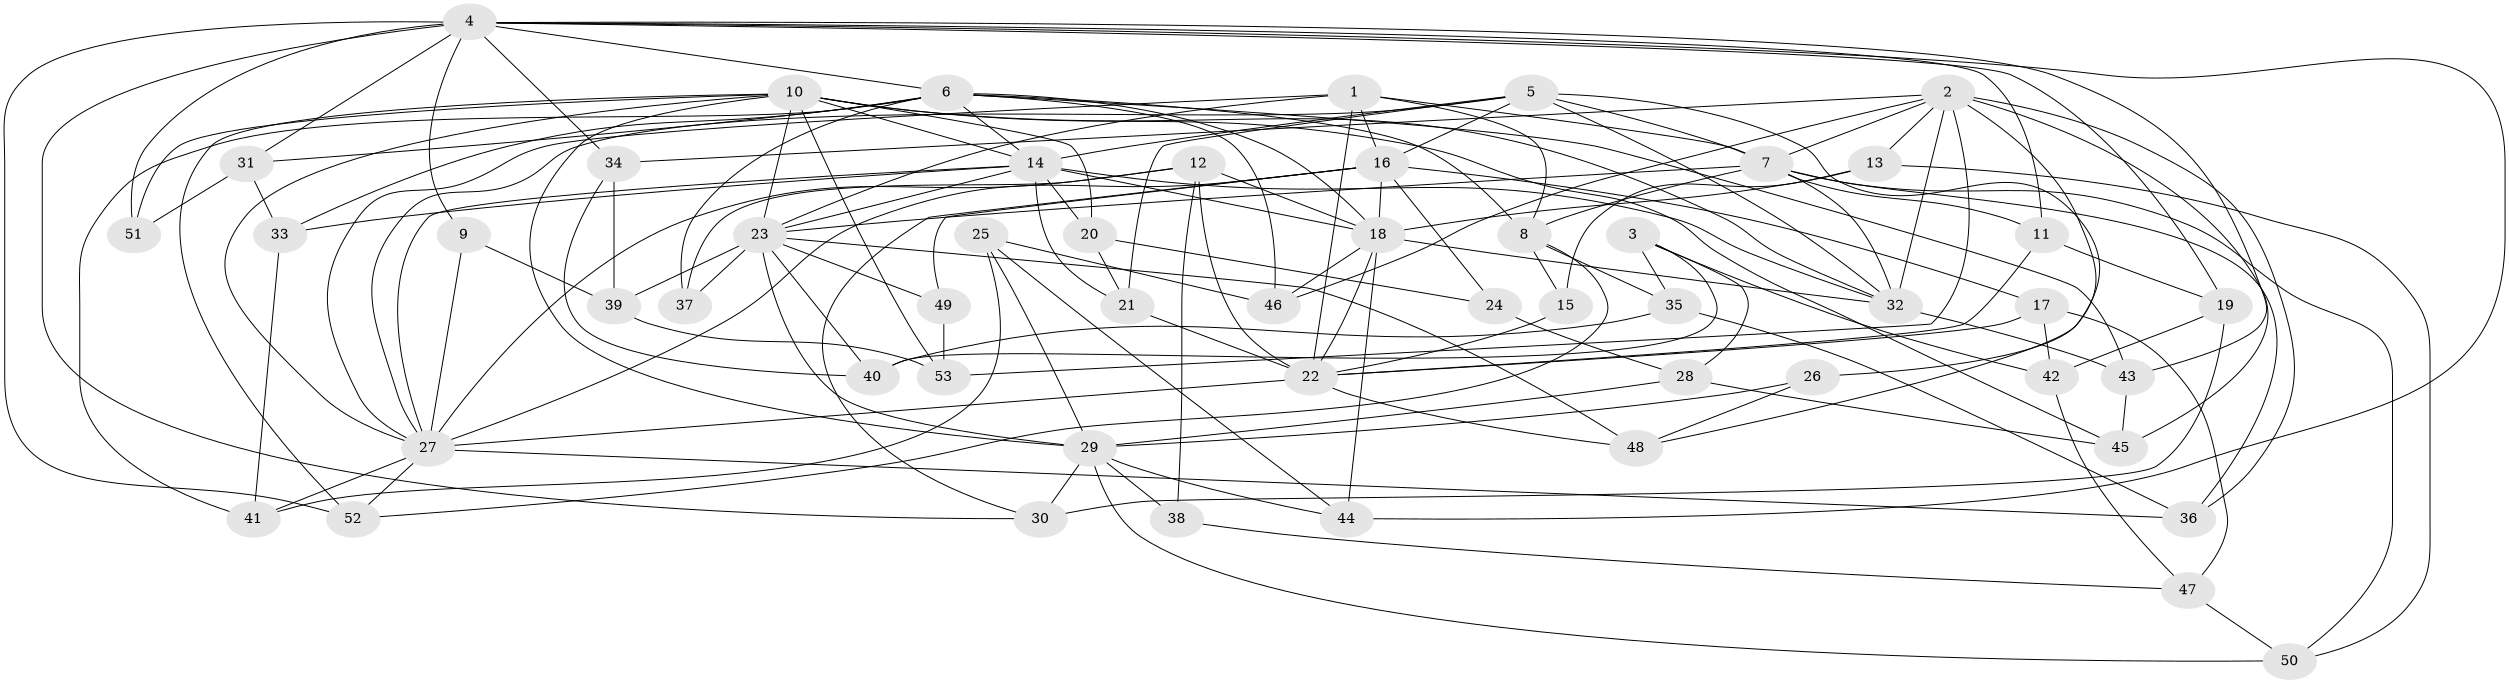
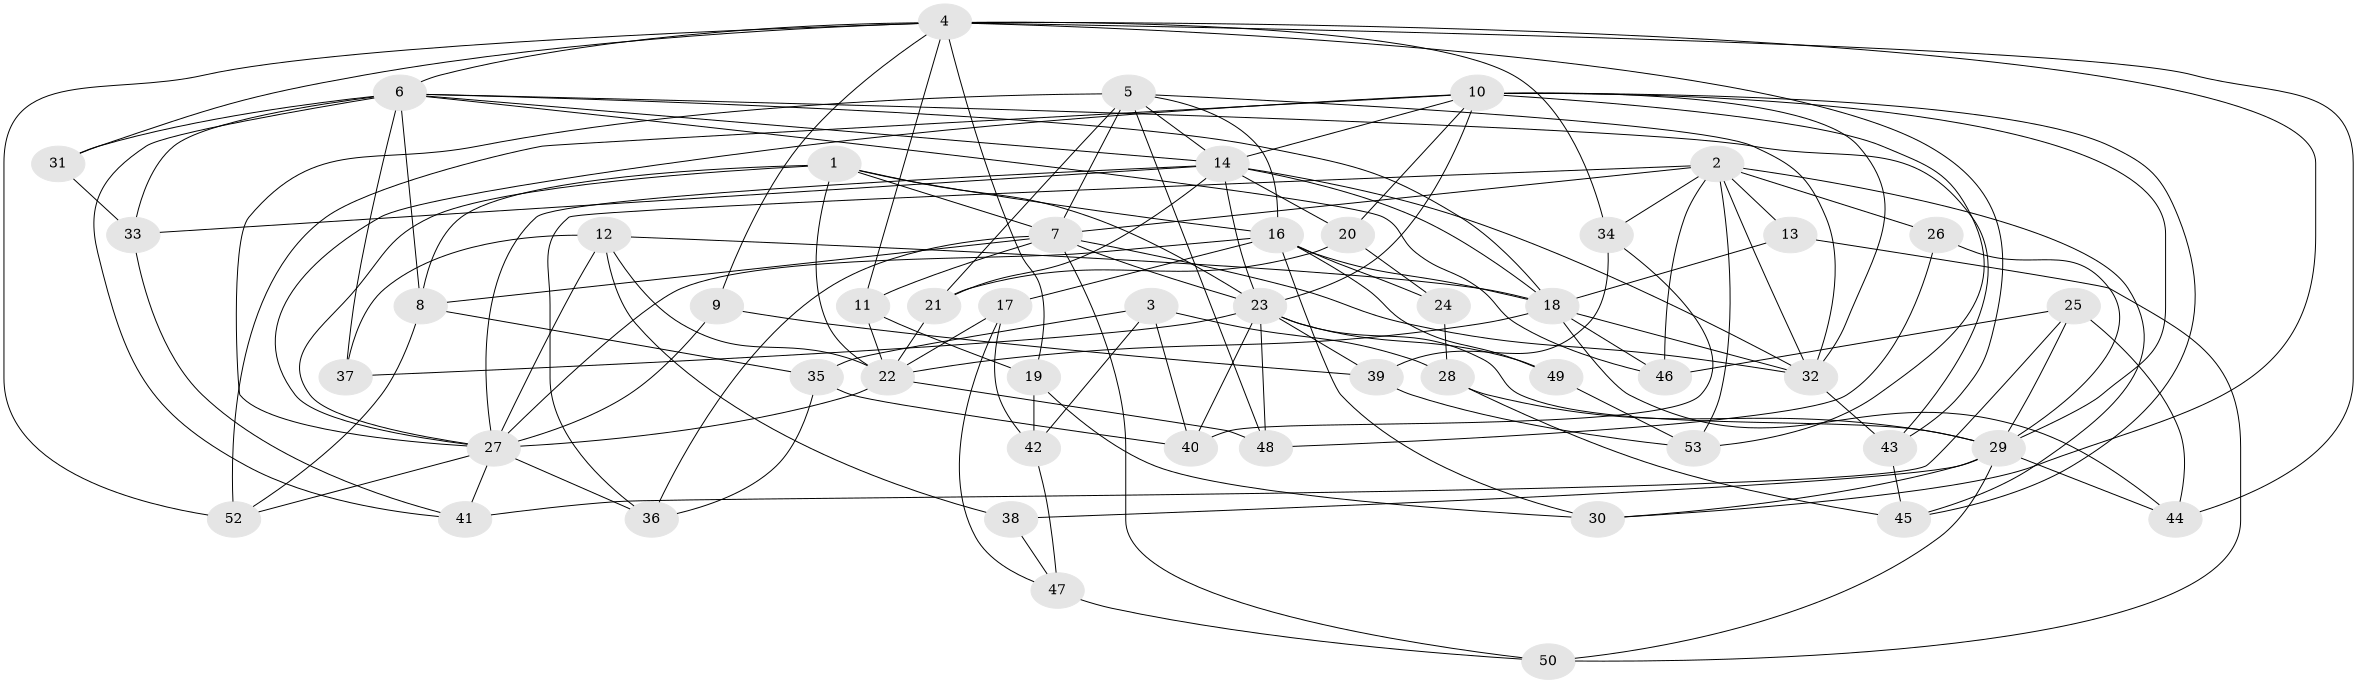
(134, 235) -> none
(1566, 306) -> none
